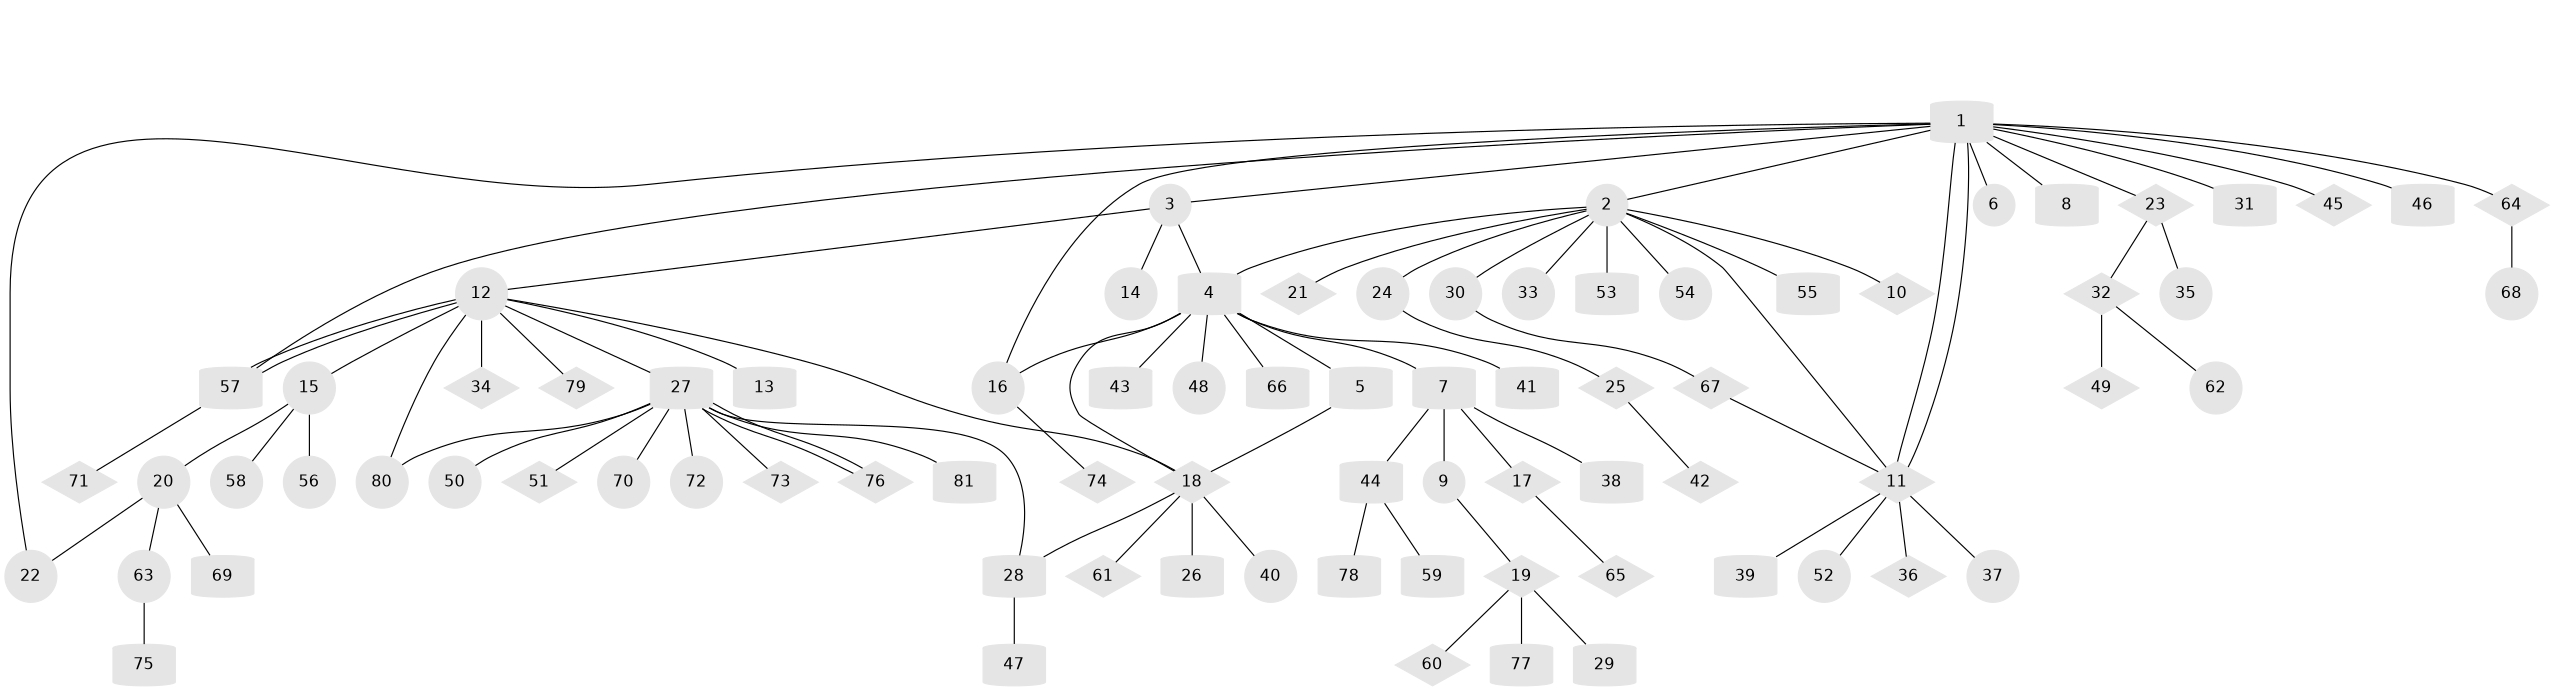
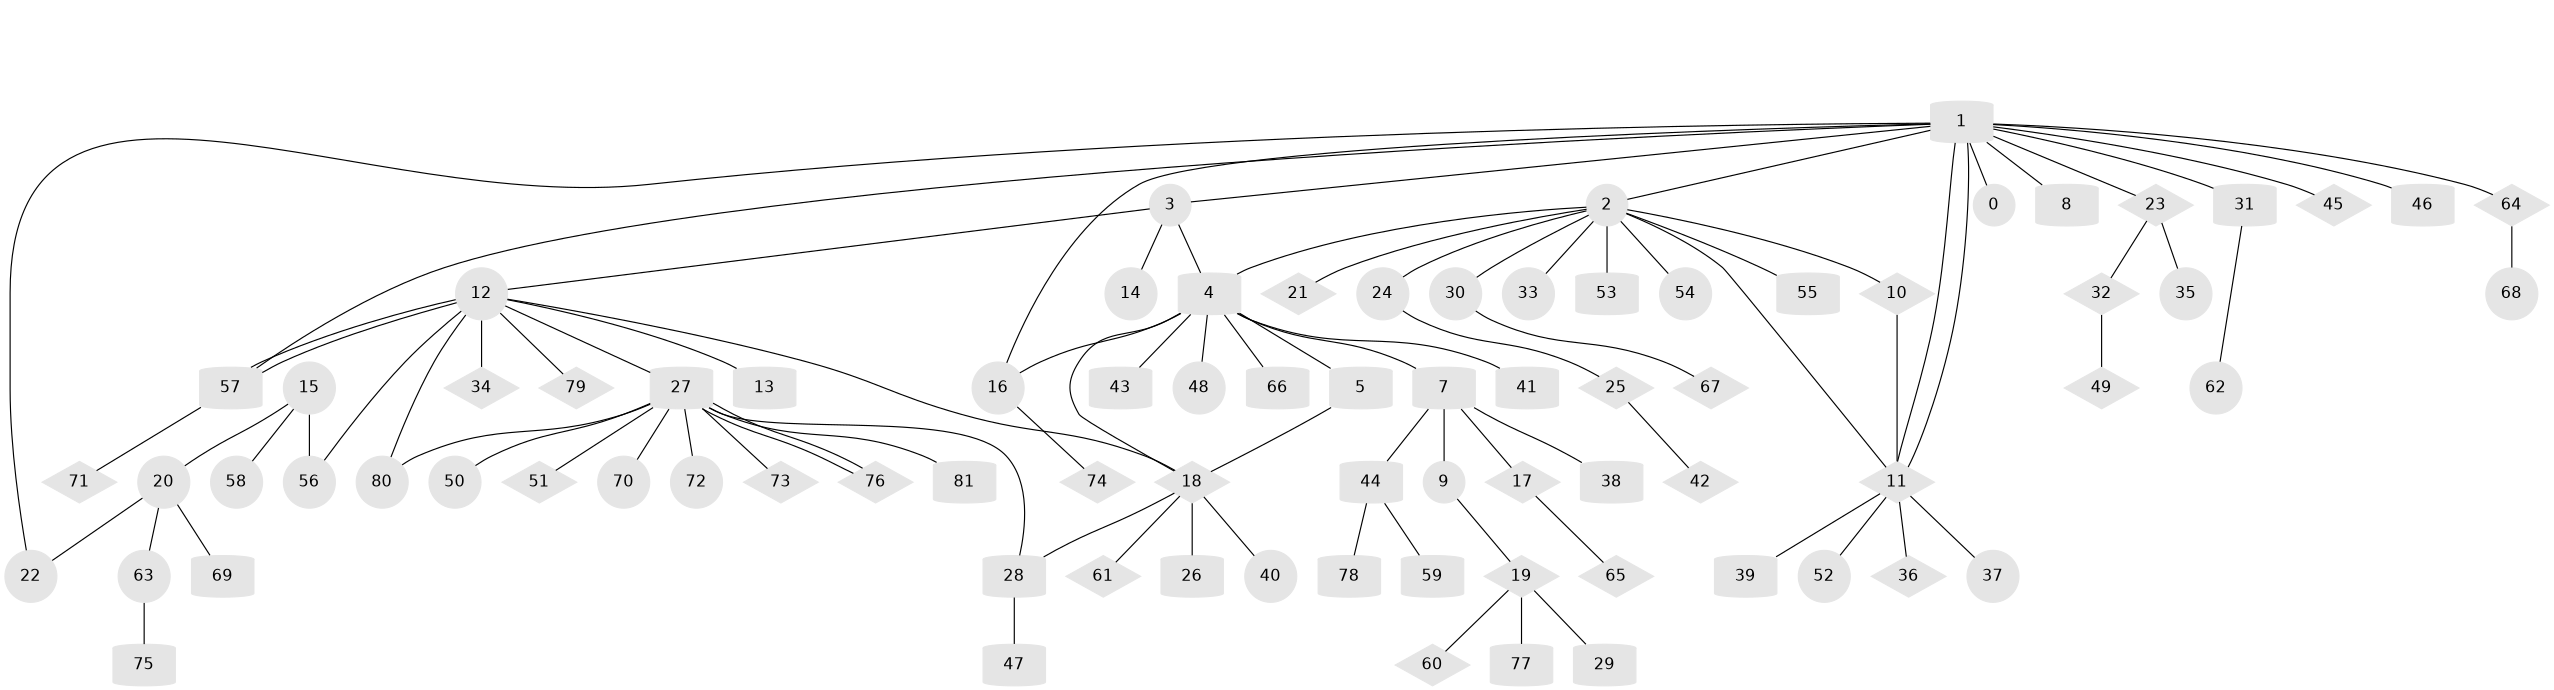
(1994, 205) -> (1994, 205)
(394, 339) -> (388, 381)
(2156, 339) -> (2231, 294)
(1804, 435) -> (1897, 388)
